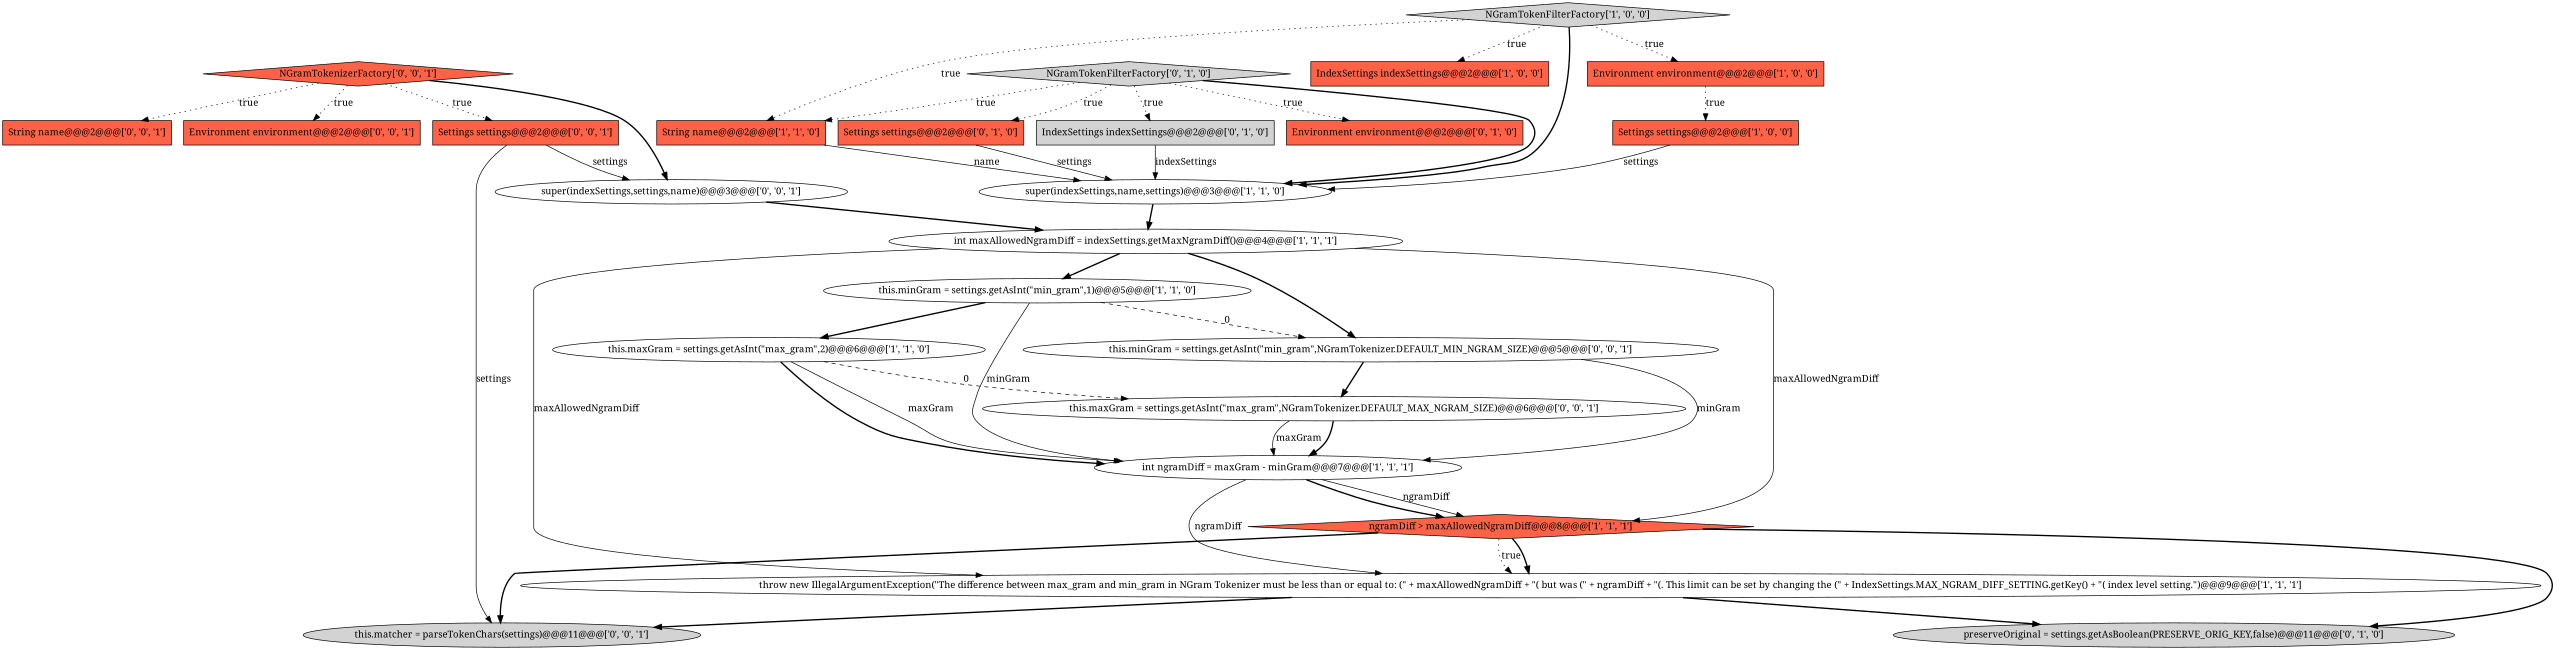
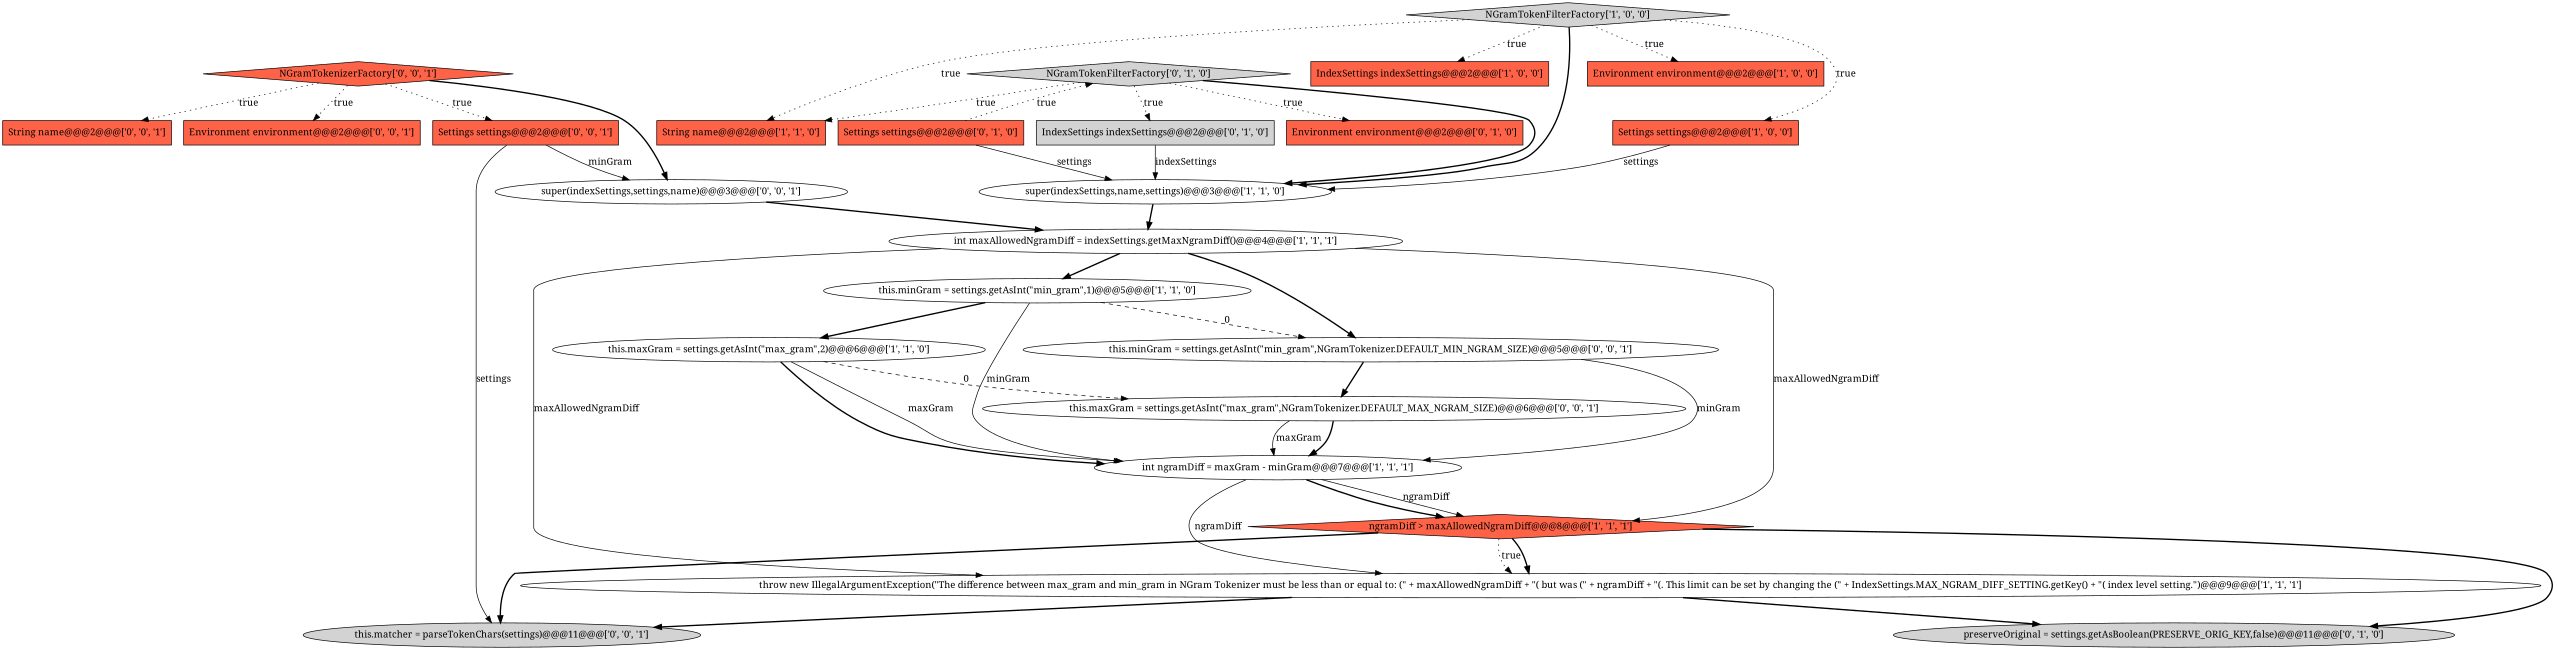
(1706, 100) -> (1798, 43)
(1066, 106) -> (1025, 102)
(610, 162) -> (610, 162)
(949, 162) -> none
